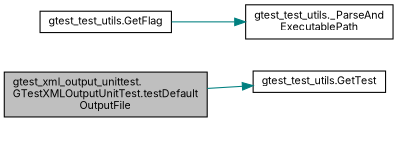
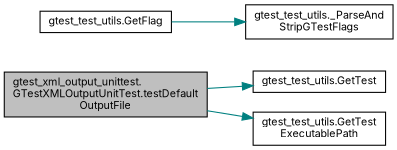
(319, 22) -> (319, 22)
none -> (319, 129)
